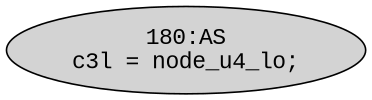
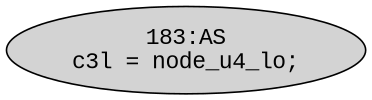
(186, 50) -> (186, 50)
